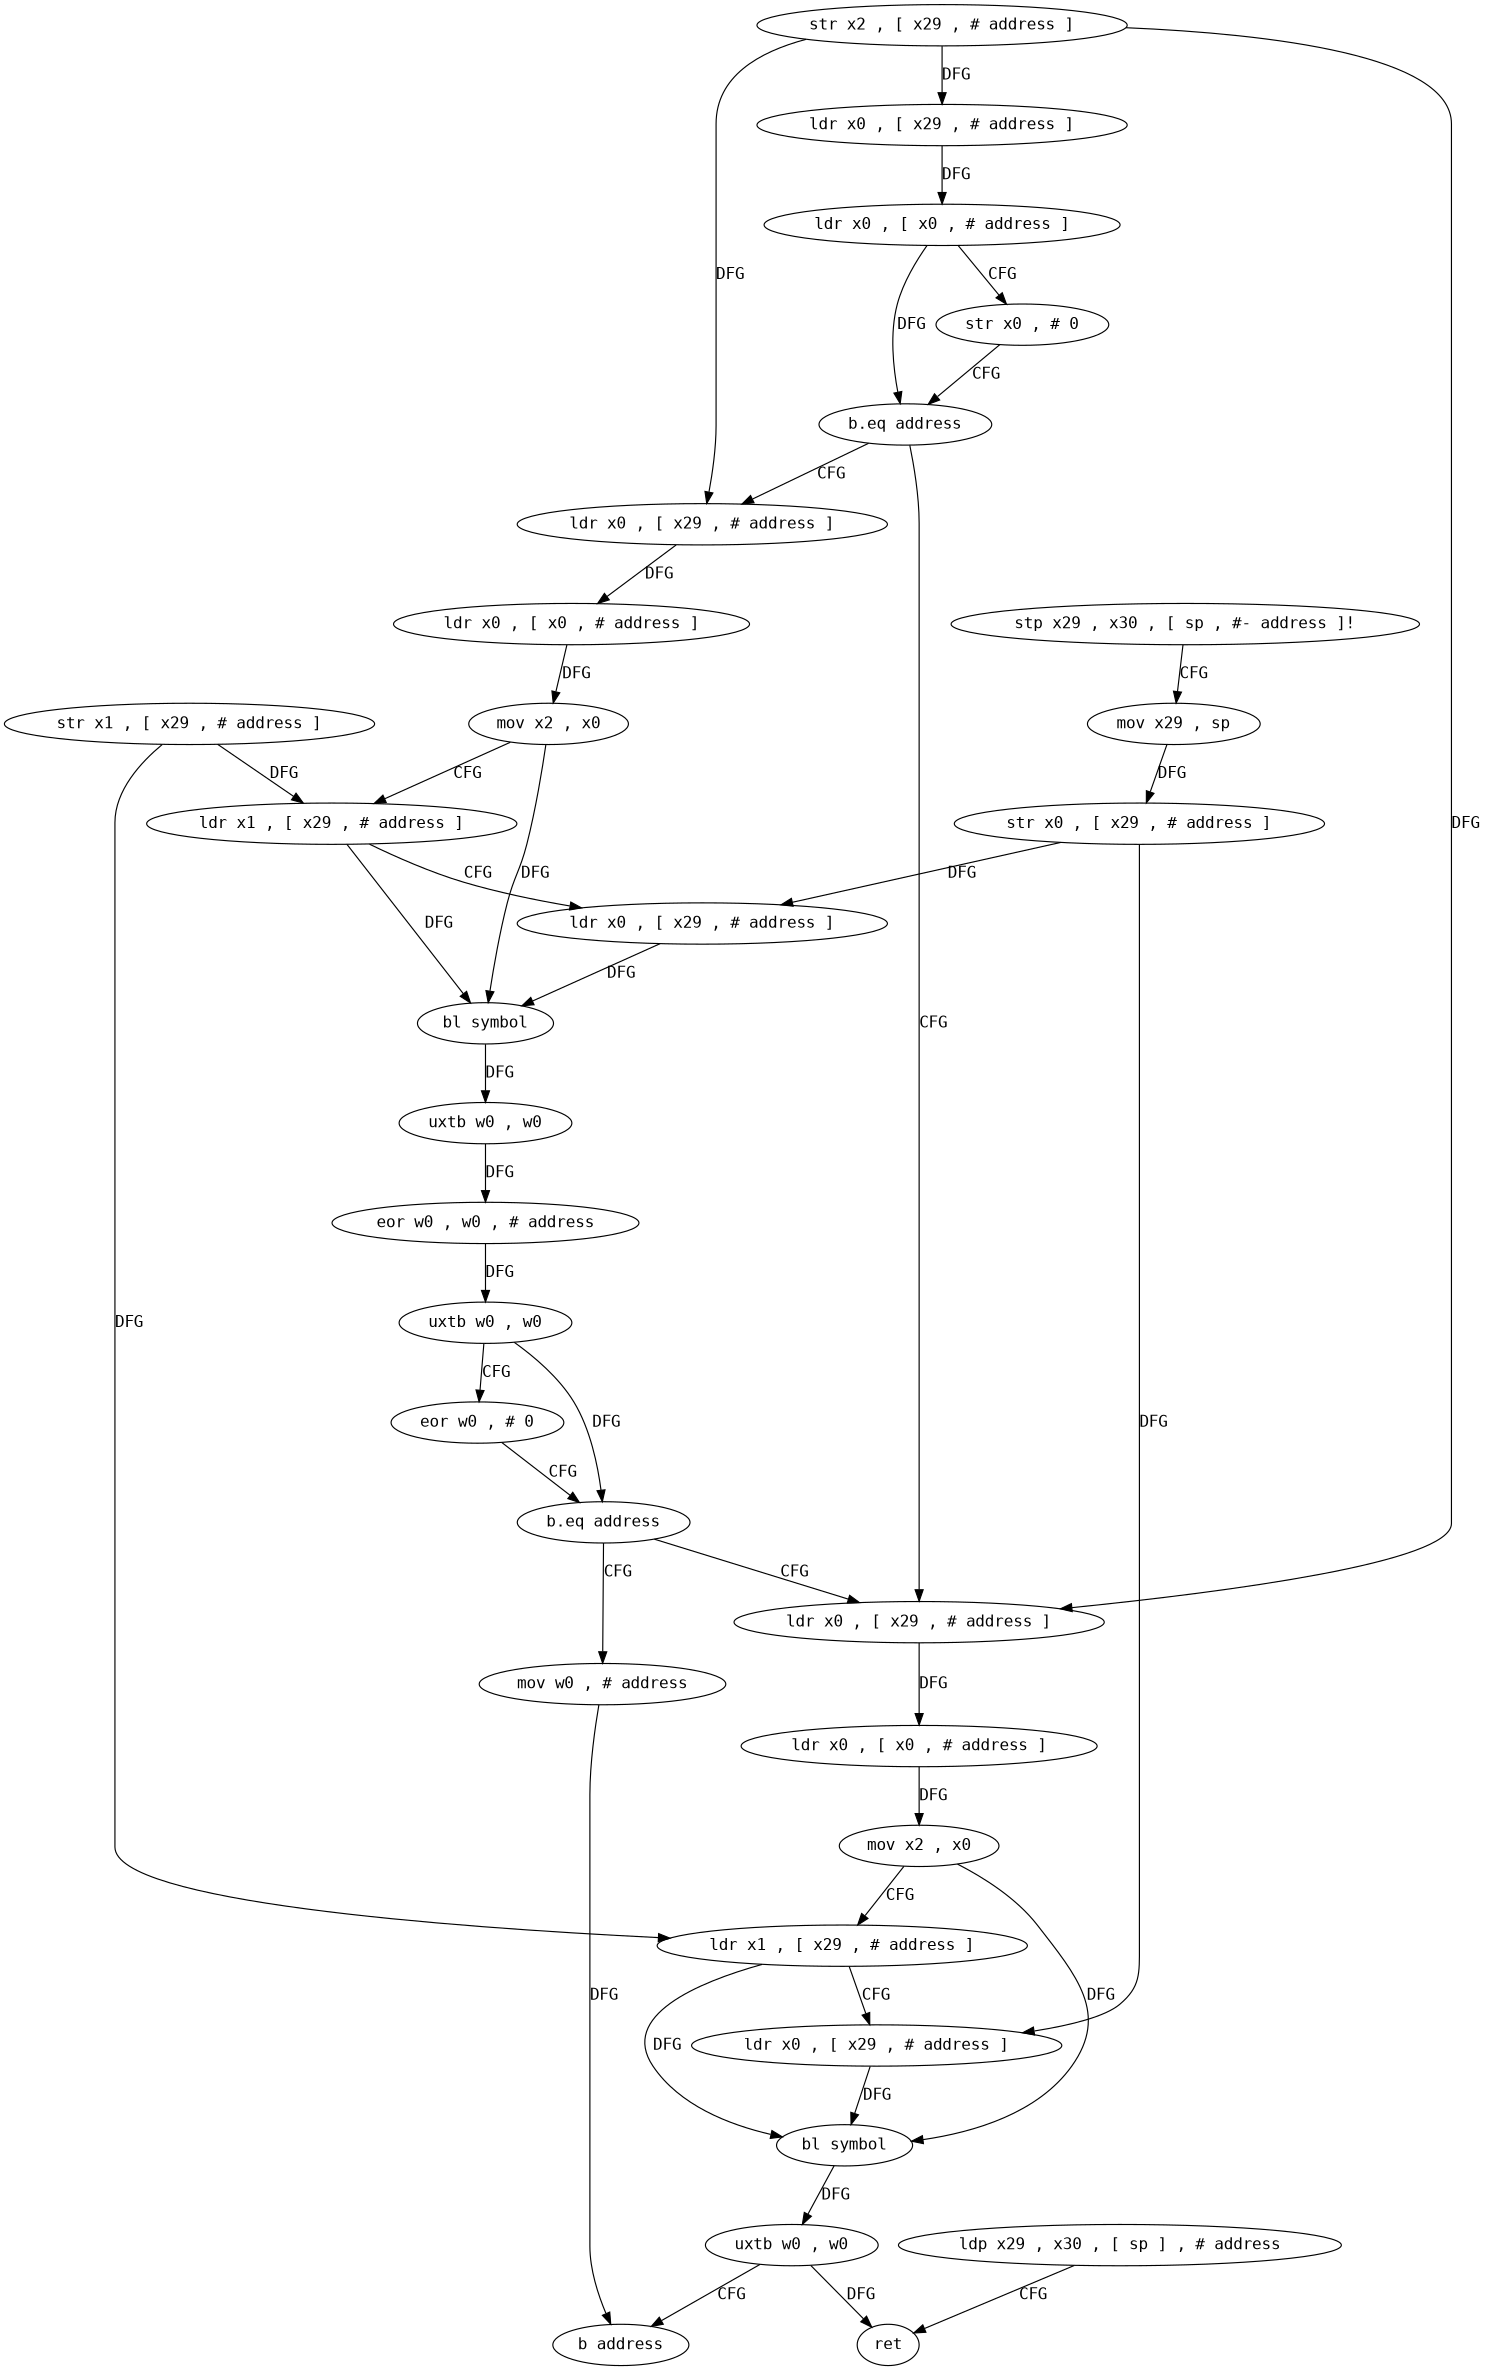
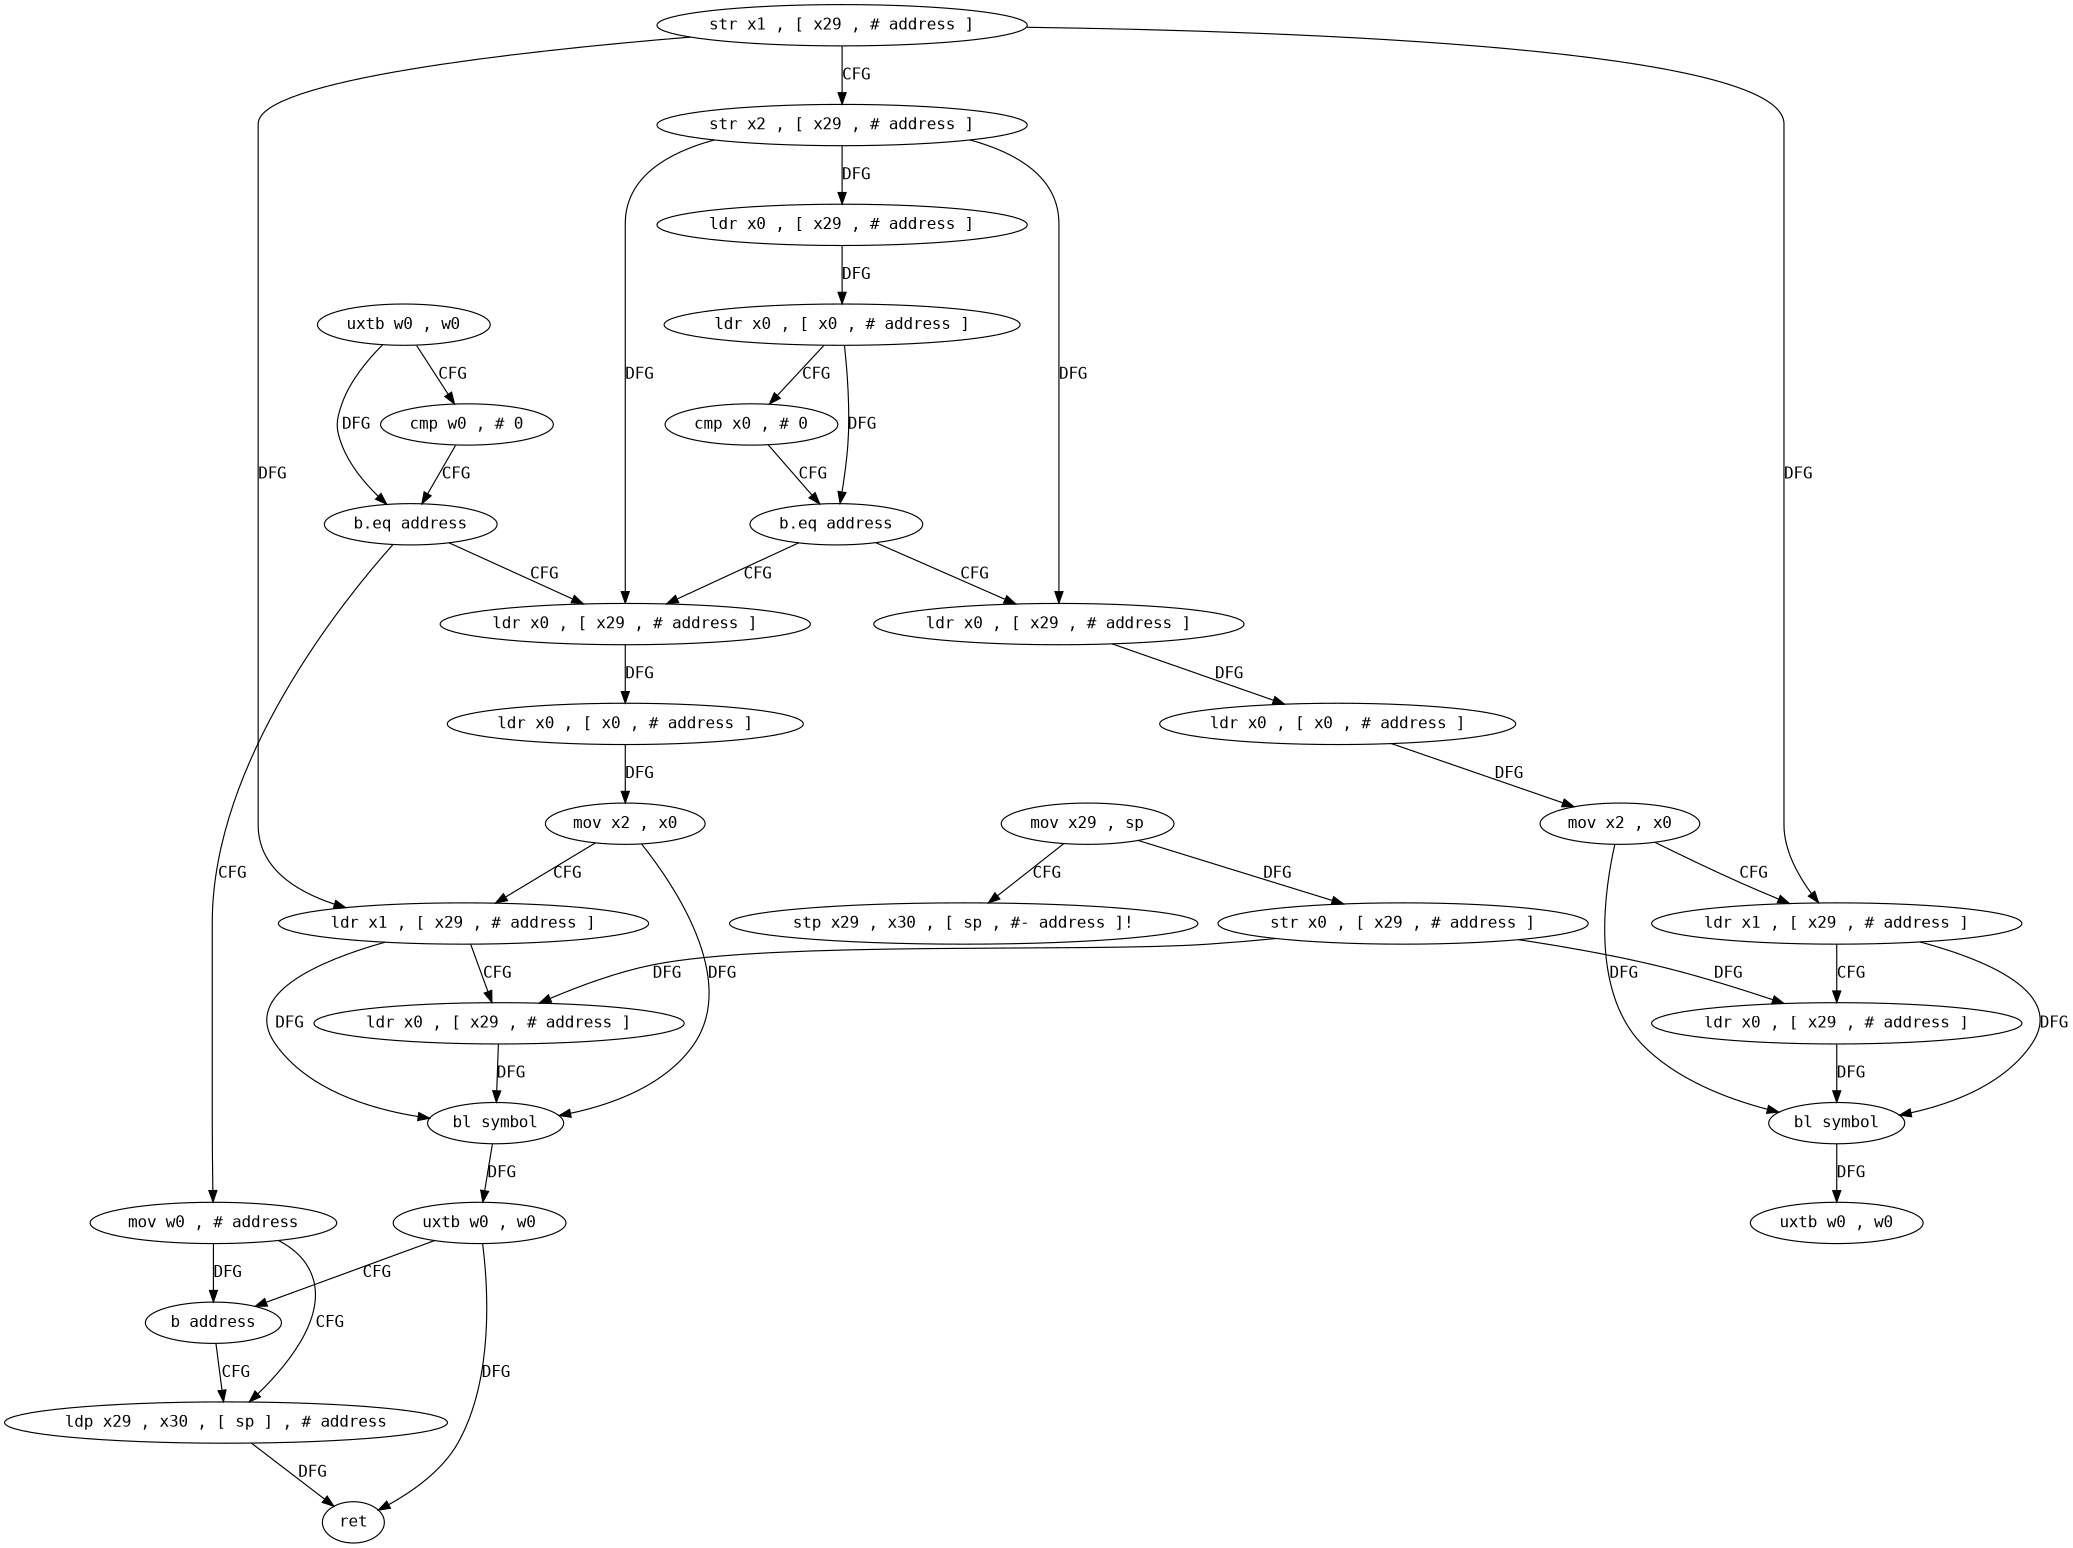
none -> (842, 69)
(1022, 325) -> (751, 424)
(1180, 668) -> (1031, 870)
(485, 1223) -> none
none -> (311, 1318)
none -> (219, 1367)
(477, 1423) -> (467, 424)
(1033, 2295) -> (313, 1472)
